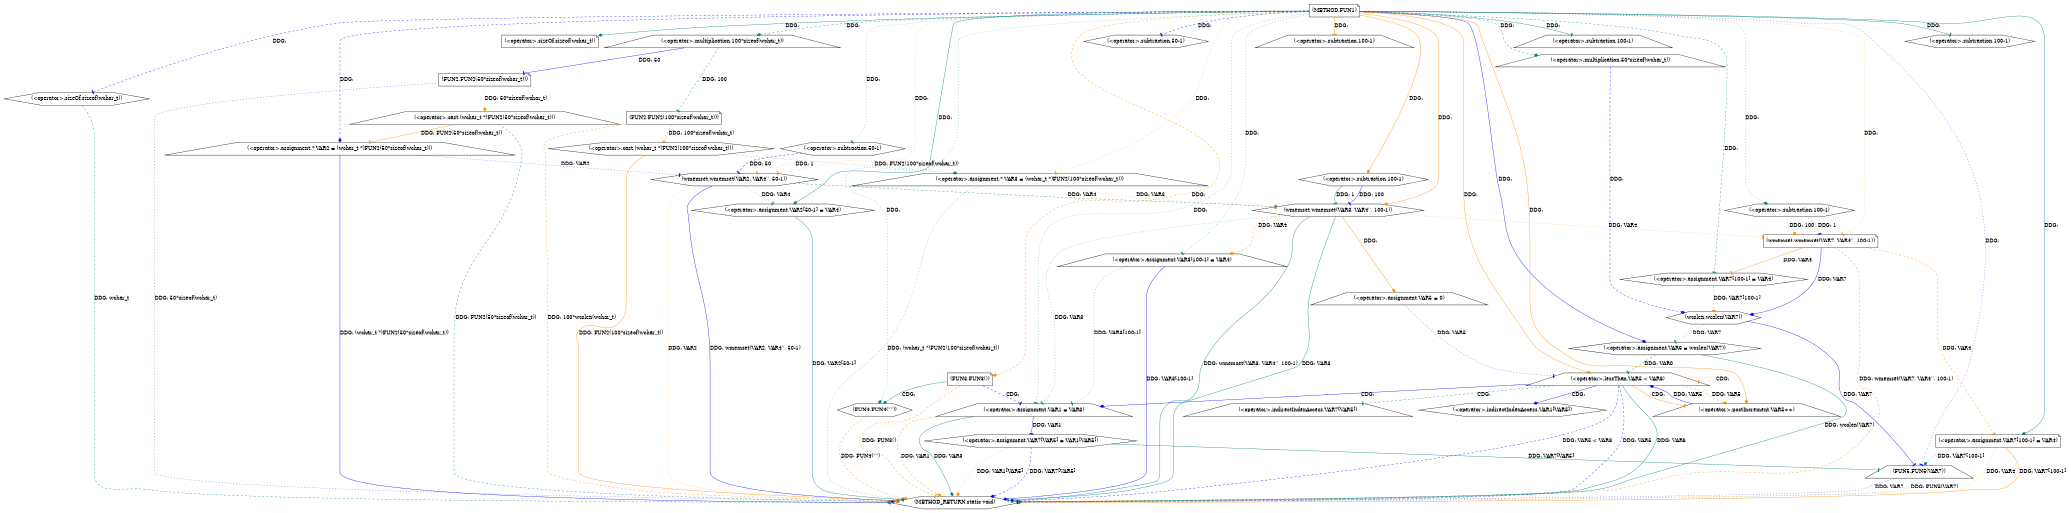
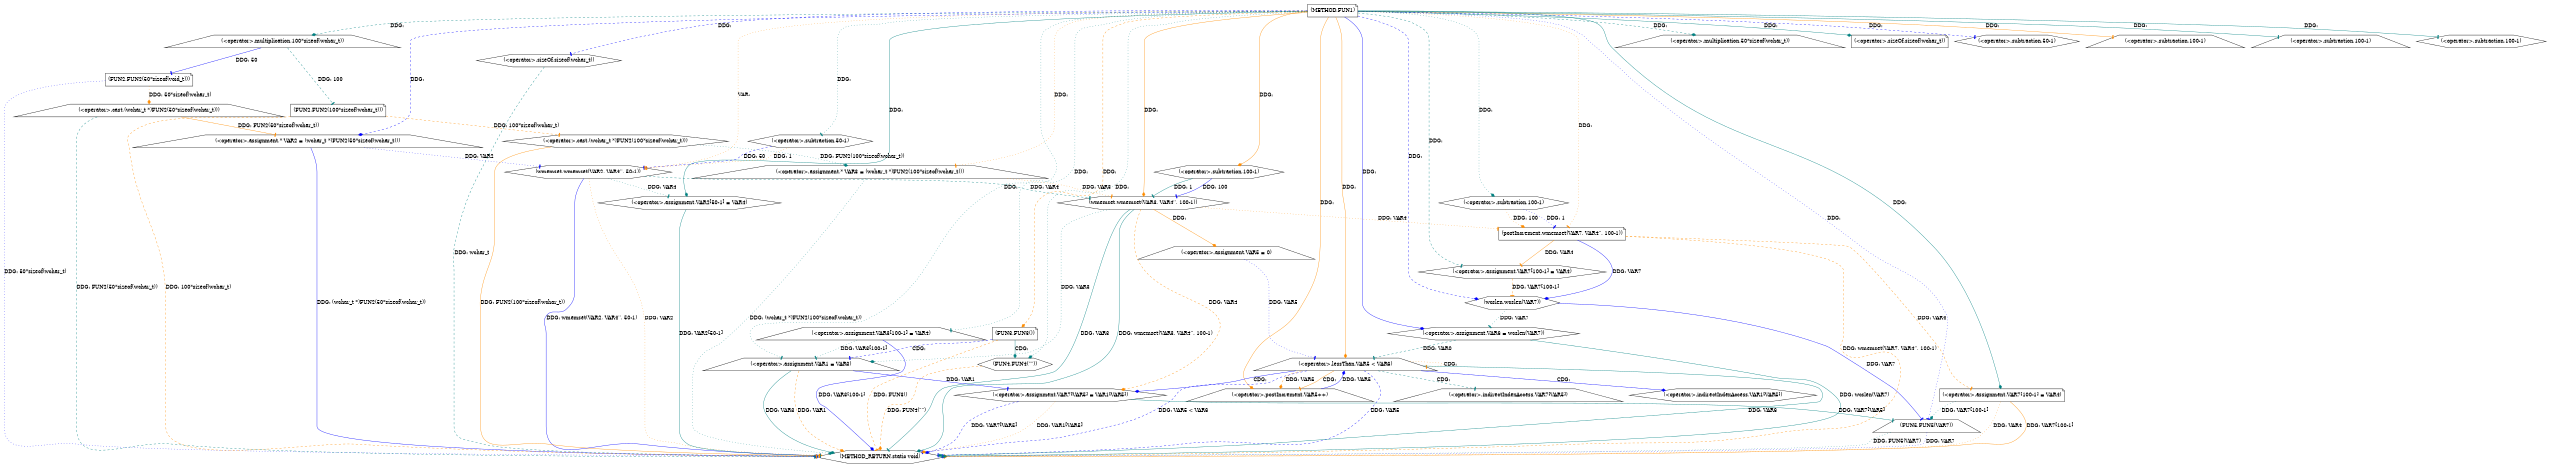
(485, 80) -> (149, 80)
(923, 99) -> (745, 95)
(1610, 214) -> (1409, 164)
(1254, 229) -> (1209, 309)
(1093, 241) -> (1053, 339)
(1821, 241) -> (1562, 234)
(582, 318) -> (199, 287)
(1317, 395) -> (1230, 382)
